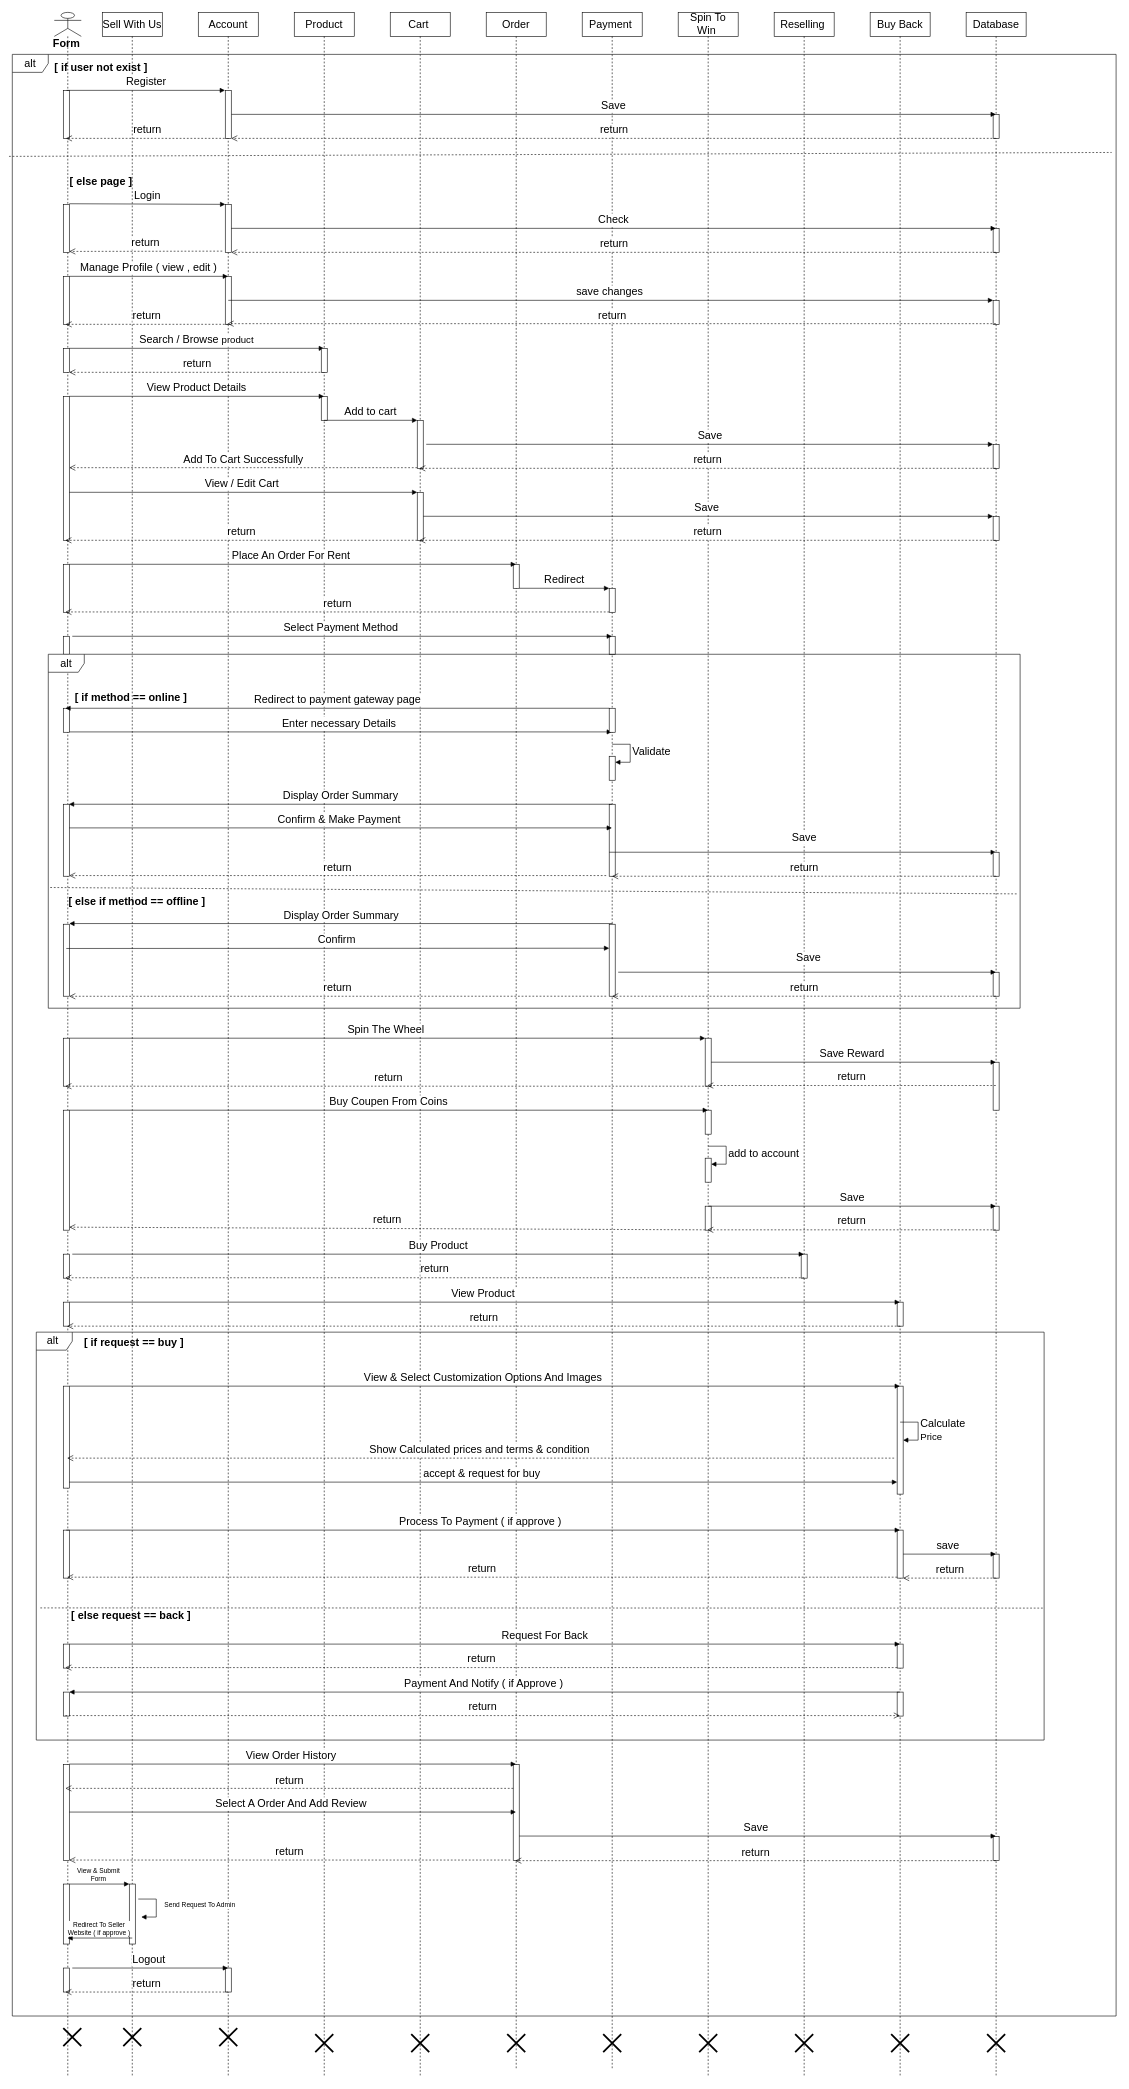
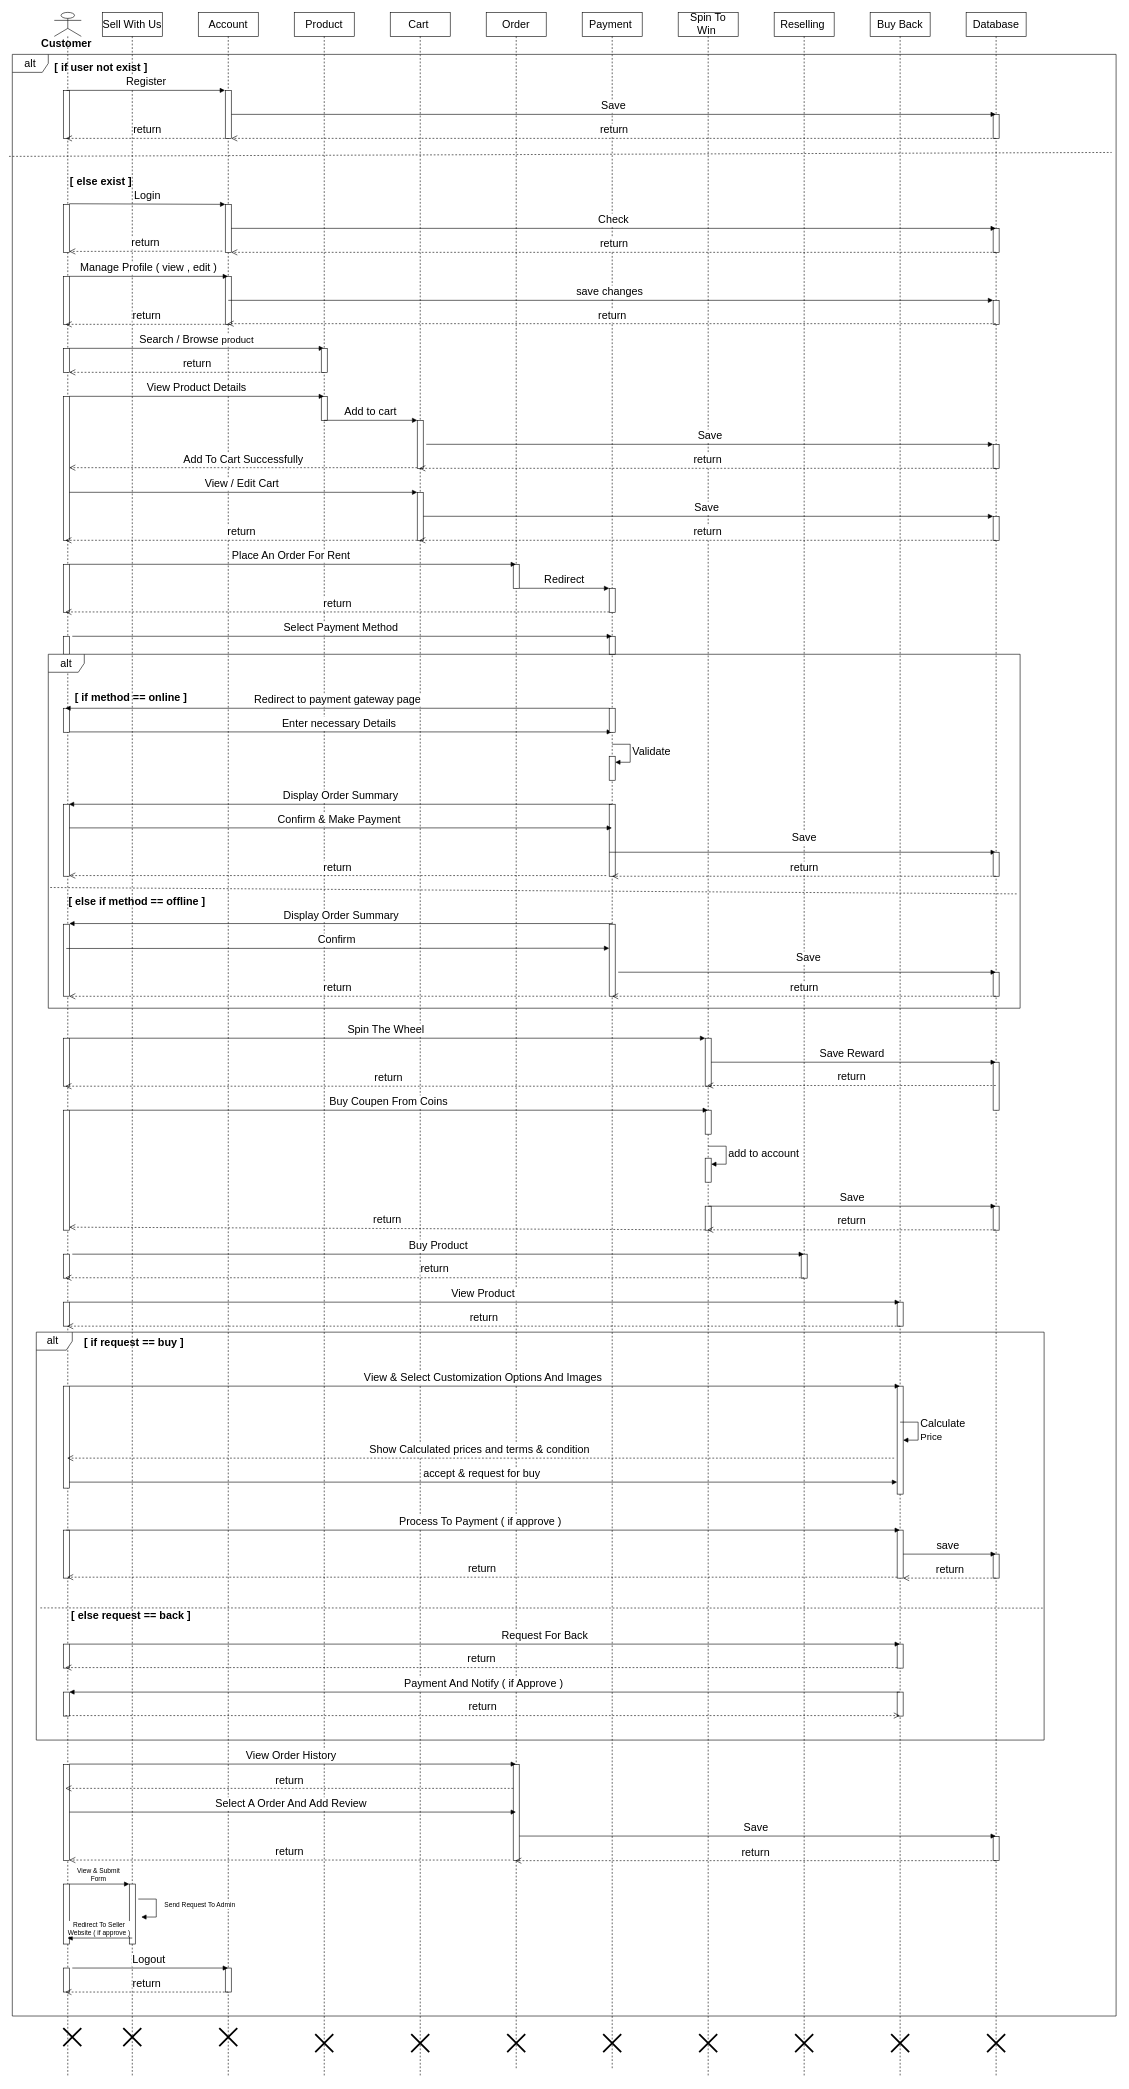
(67, 44) -> (67, 44)
(103, 182) -> (103, 182)
